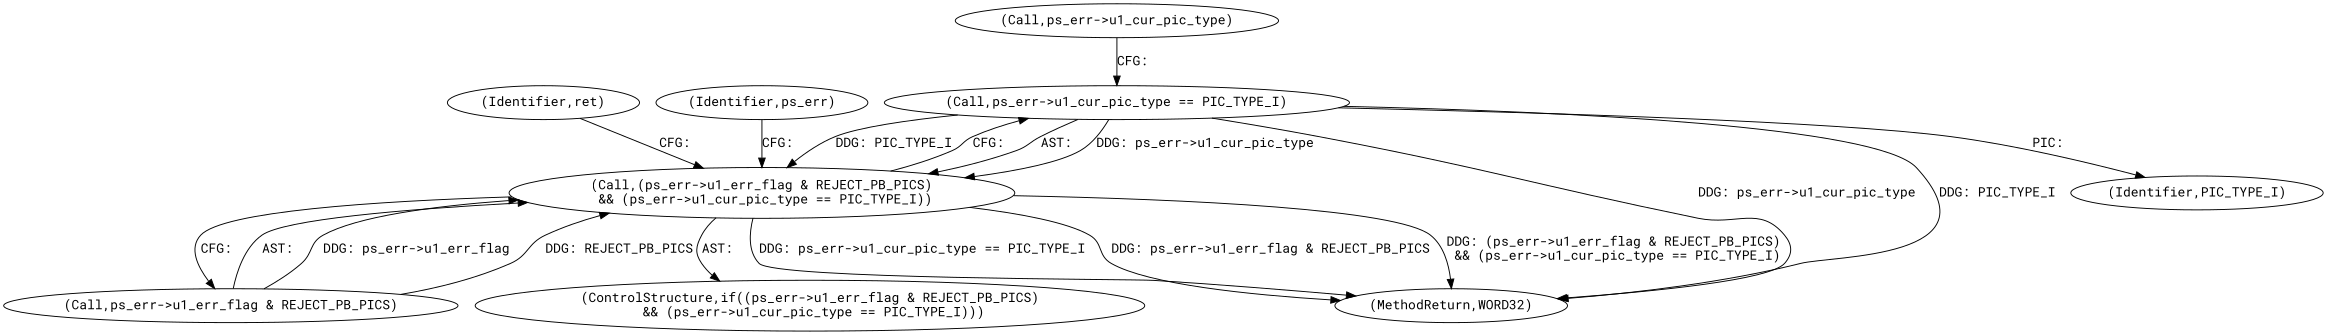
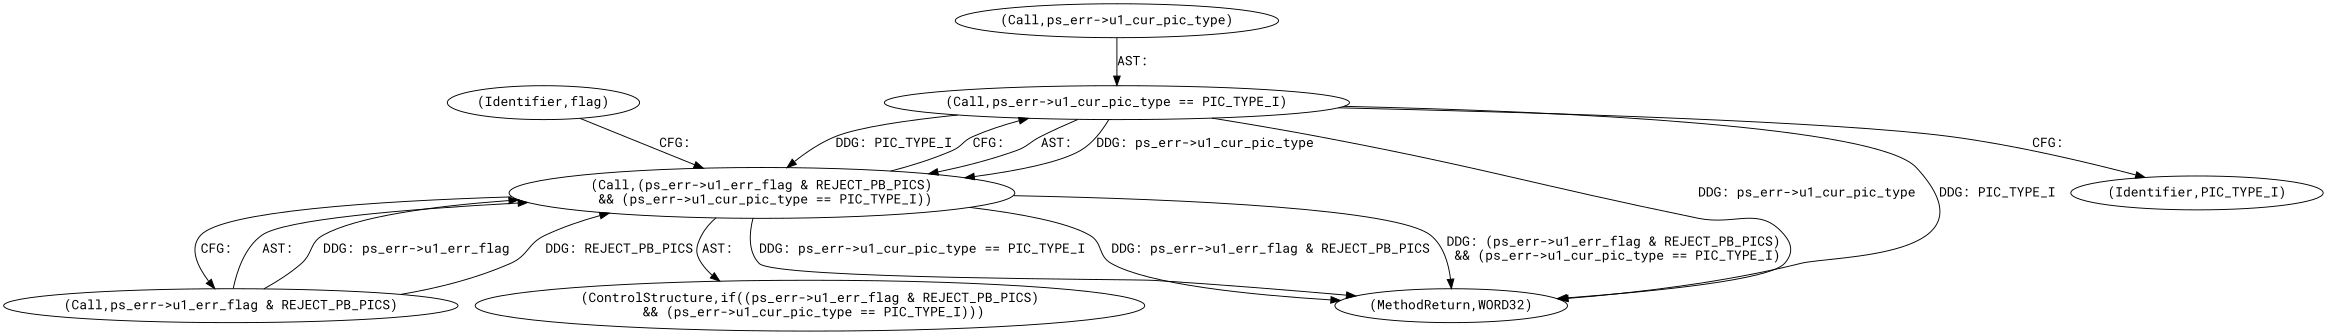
(1137, 62) -> (1137, 62)
(543, 103) -> (543, 103)
(762, 103) -> none
(2052, 144) -> (2052, 144)
